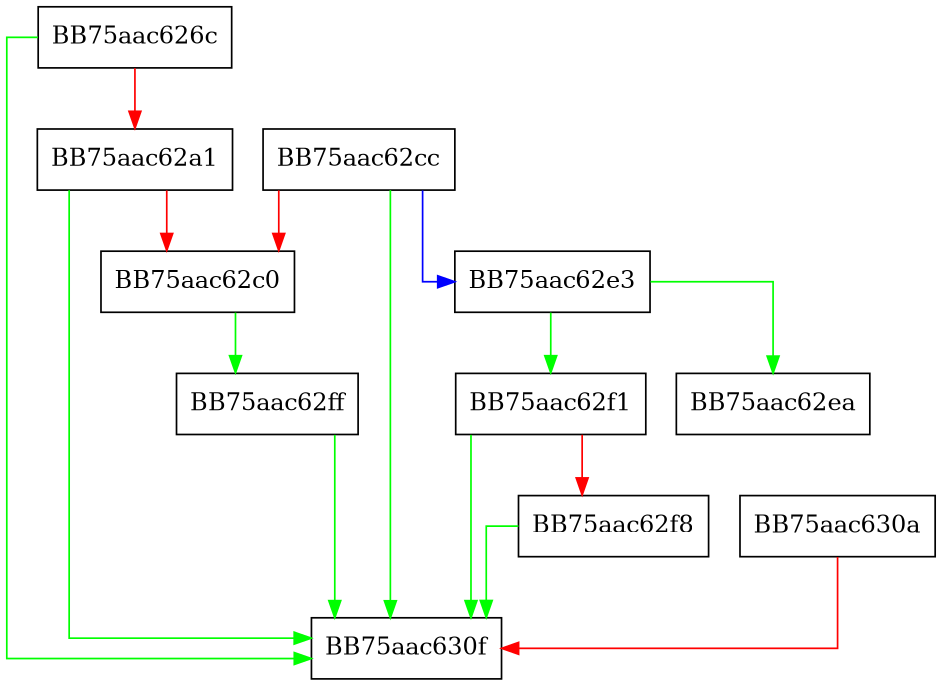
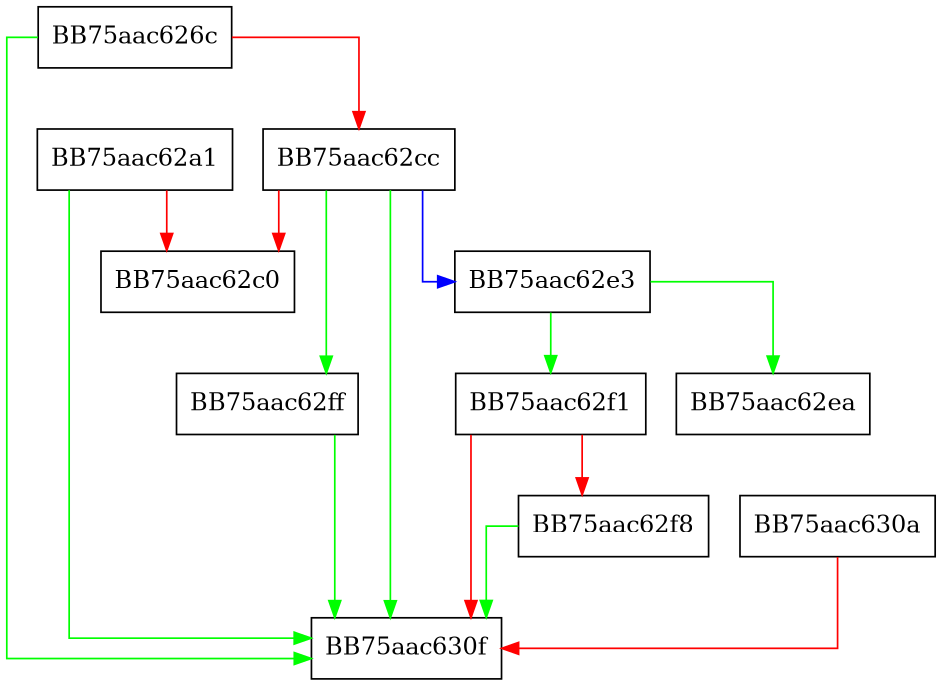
(135, 90) -> (333, 37)
(235, 334) -> (326, 273)
(471, 518) -> (471, 518)
